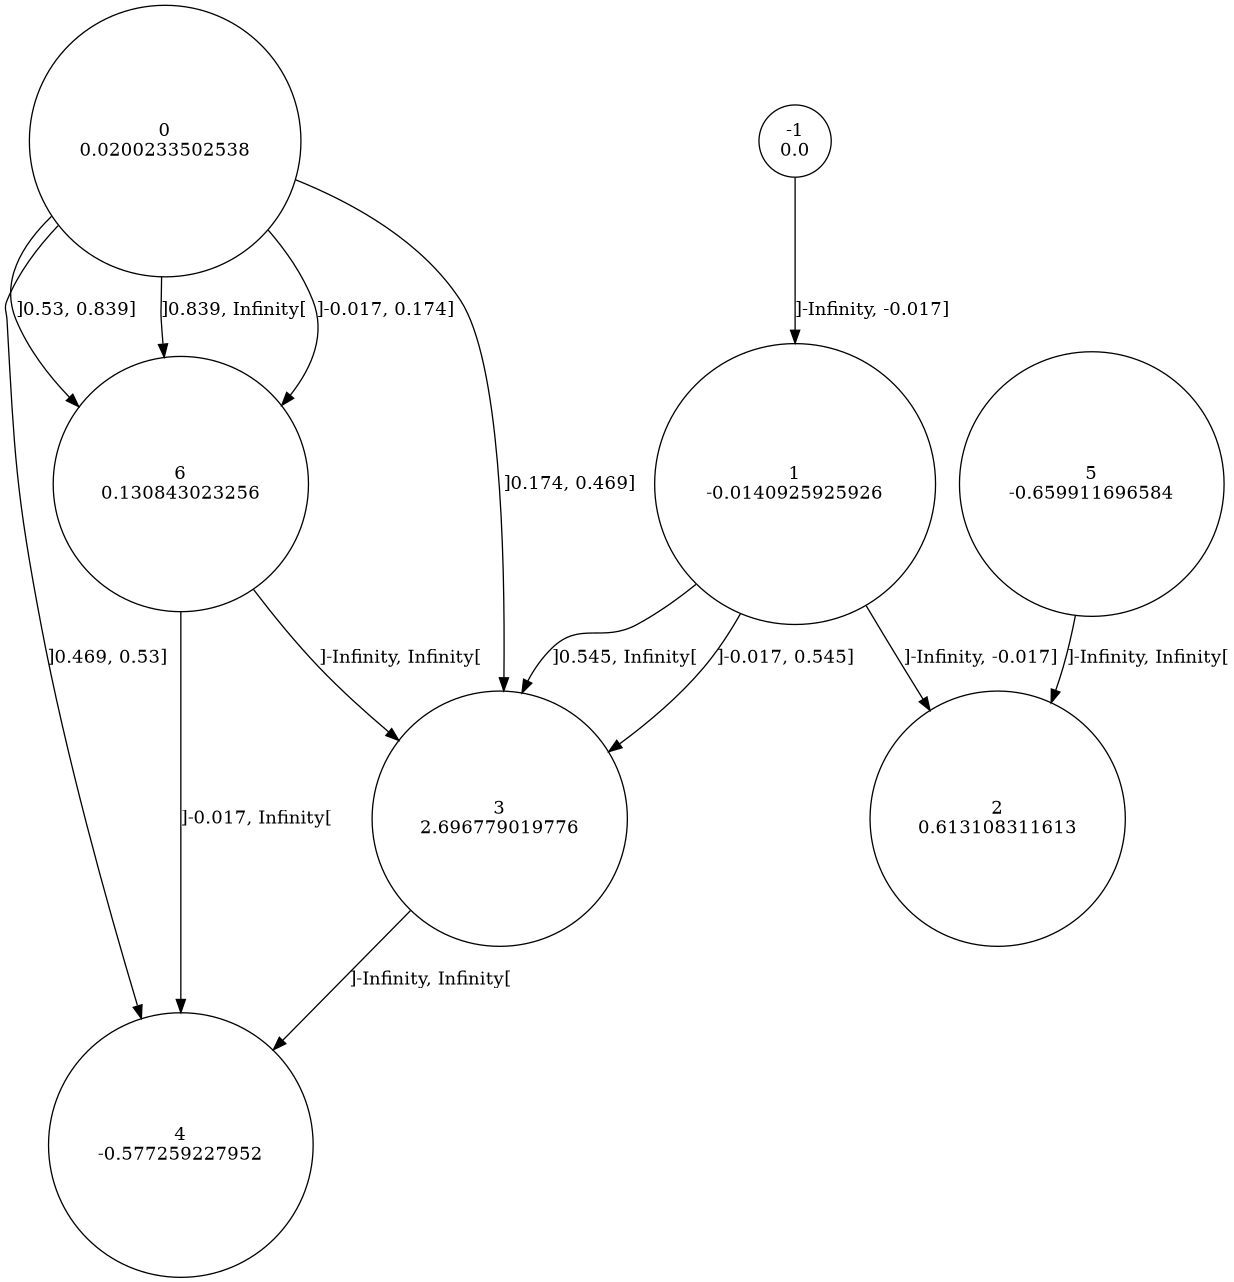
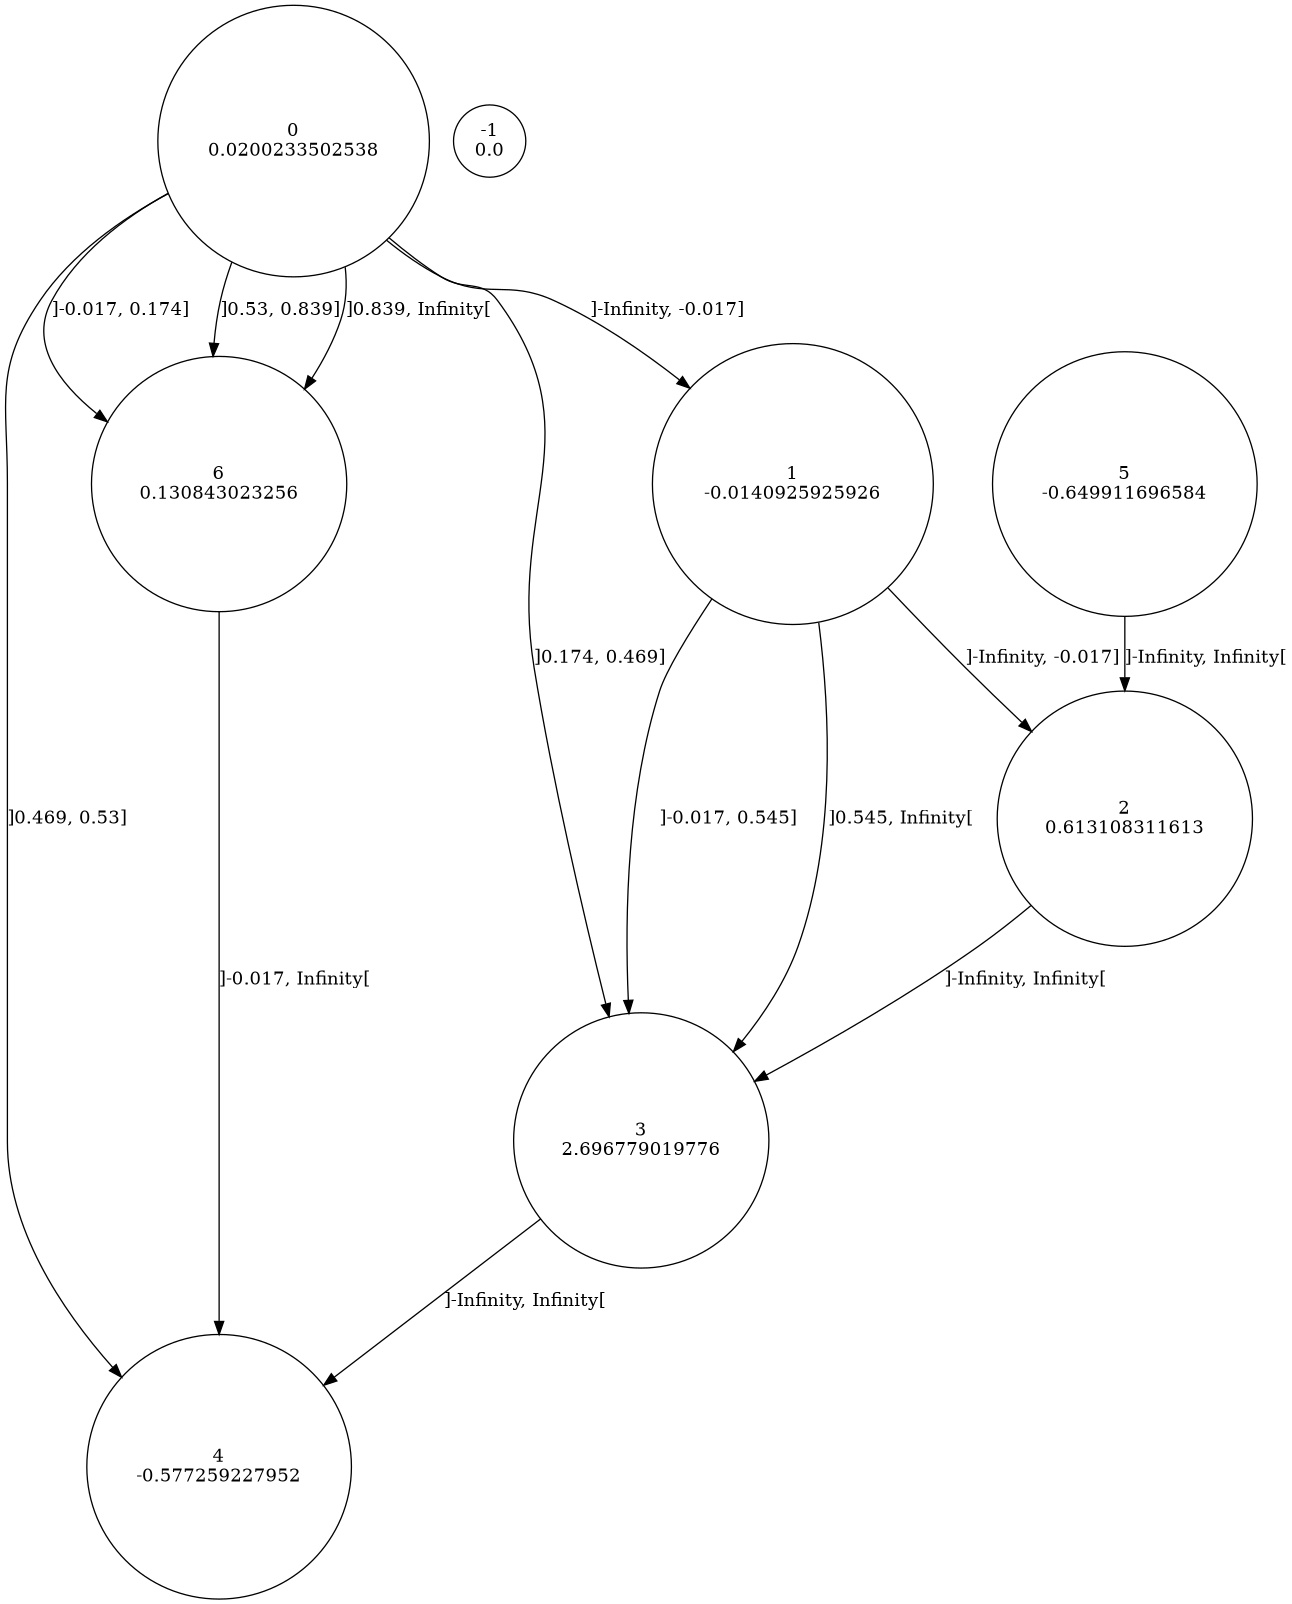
(795, 254) -> (538, 295)
(1092, 484) -> (1125, 484)
(317, 665) -> (903, 996)
